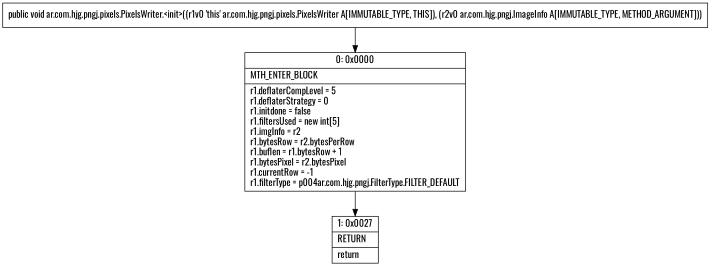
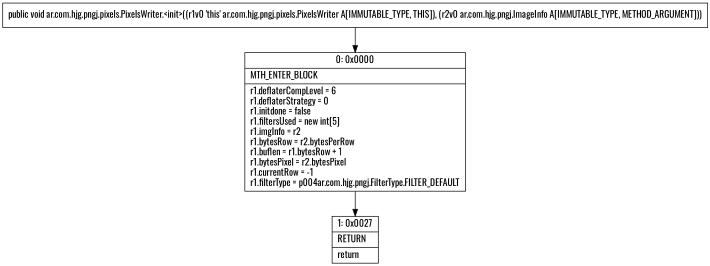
(293, 91) -> (293, 91)
